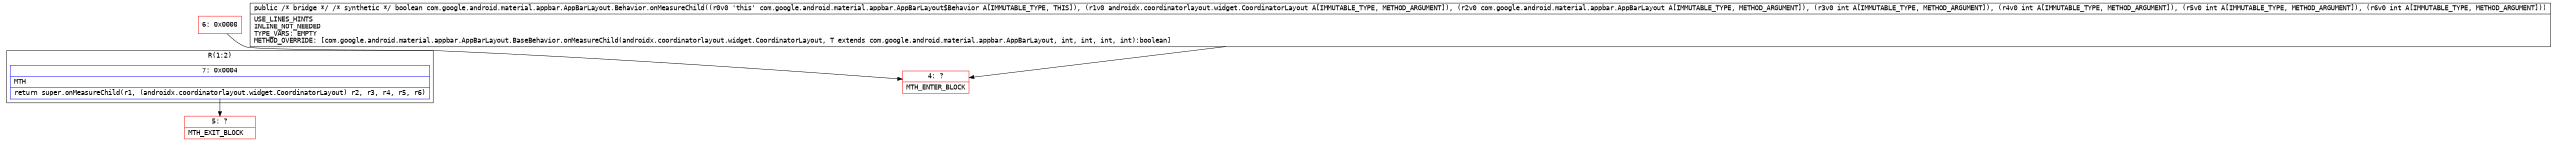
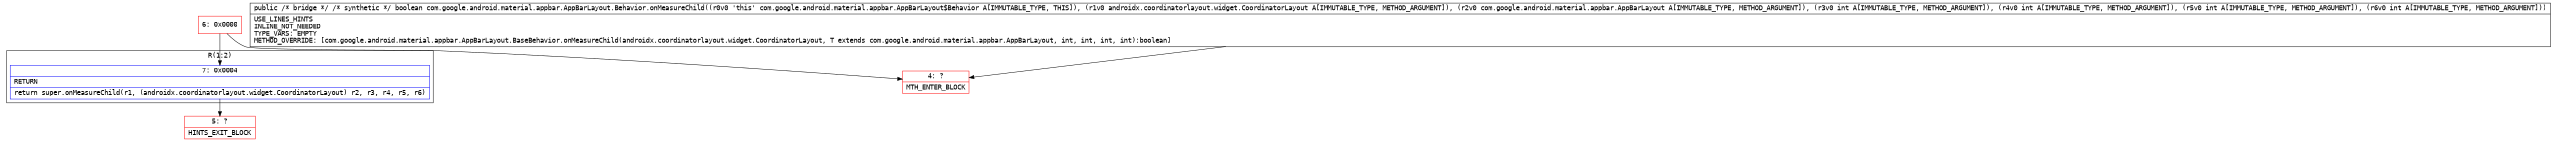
none -> (220, 47)
(20, 82) -> (26, 82)
(216, 133) -> (220, 133)
